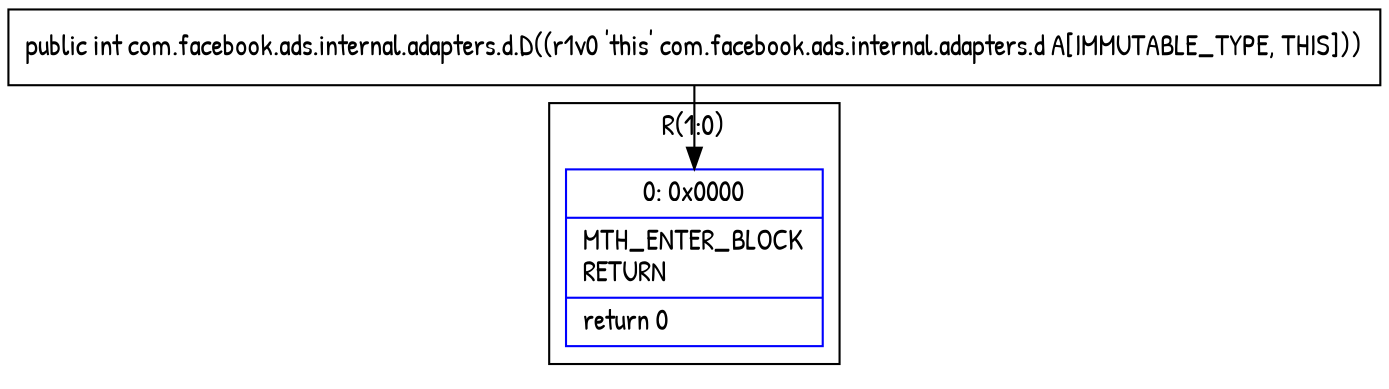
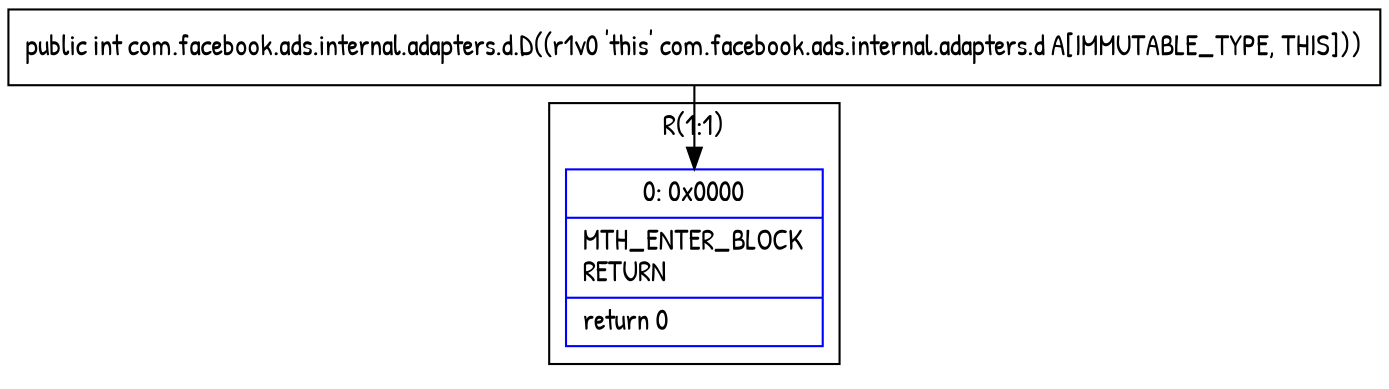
(694, 127) -> (694, 127)
